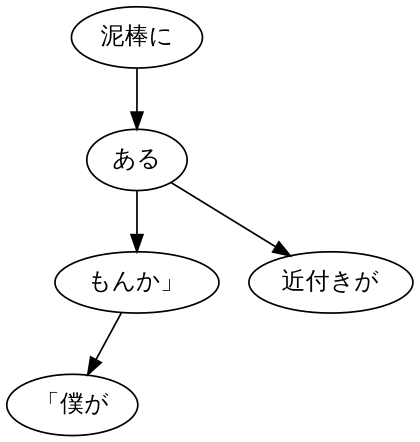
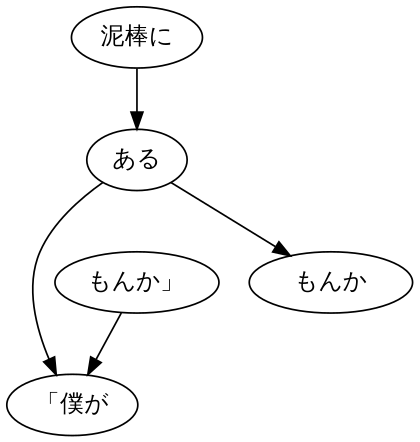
(137, 213) -> (37, 259)
(331, 282) -> (331, 282)
